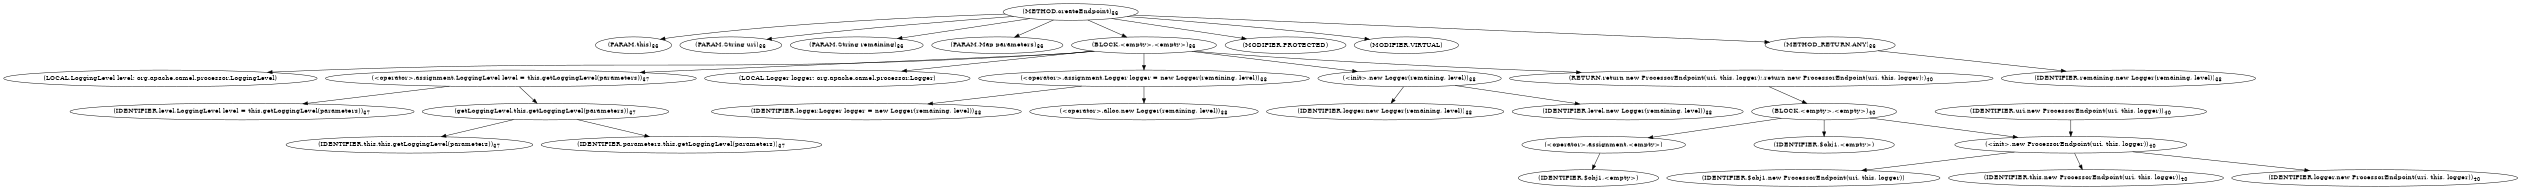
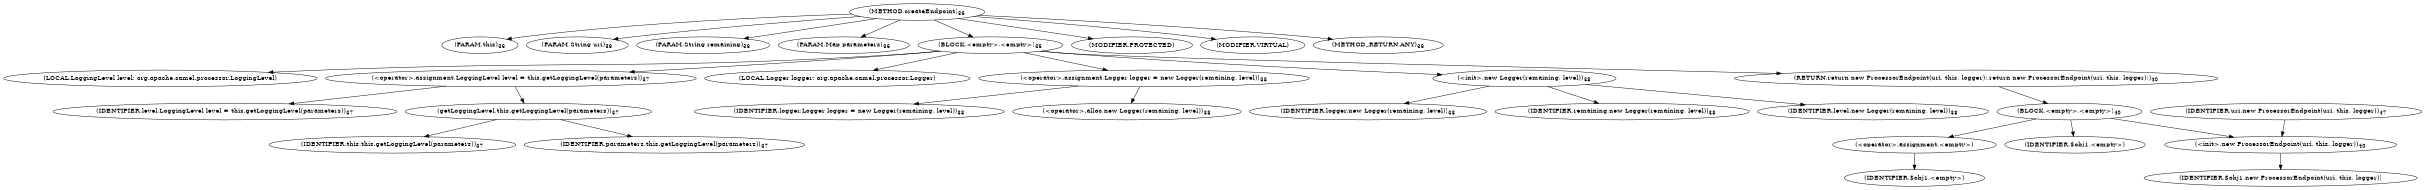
(1970, 61) -> (1571, 94)
(2168, 111) -> (2383, 111)
(2086, 178) -> none
(2375, 178) -> none
